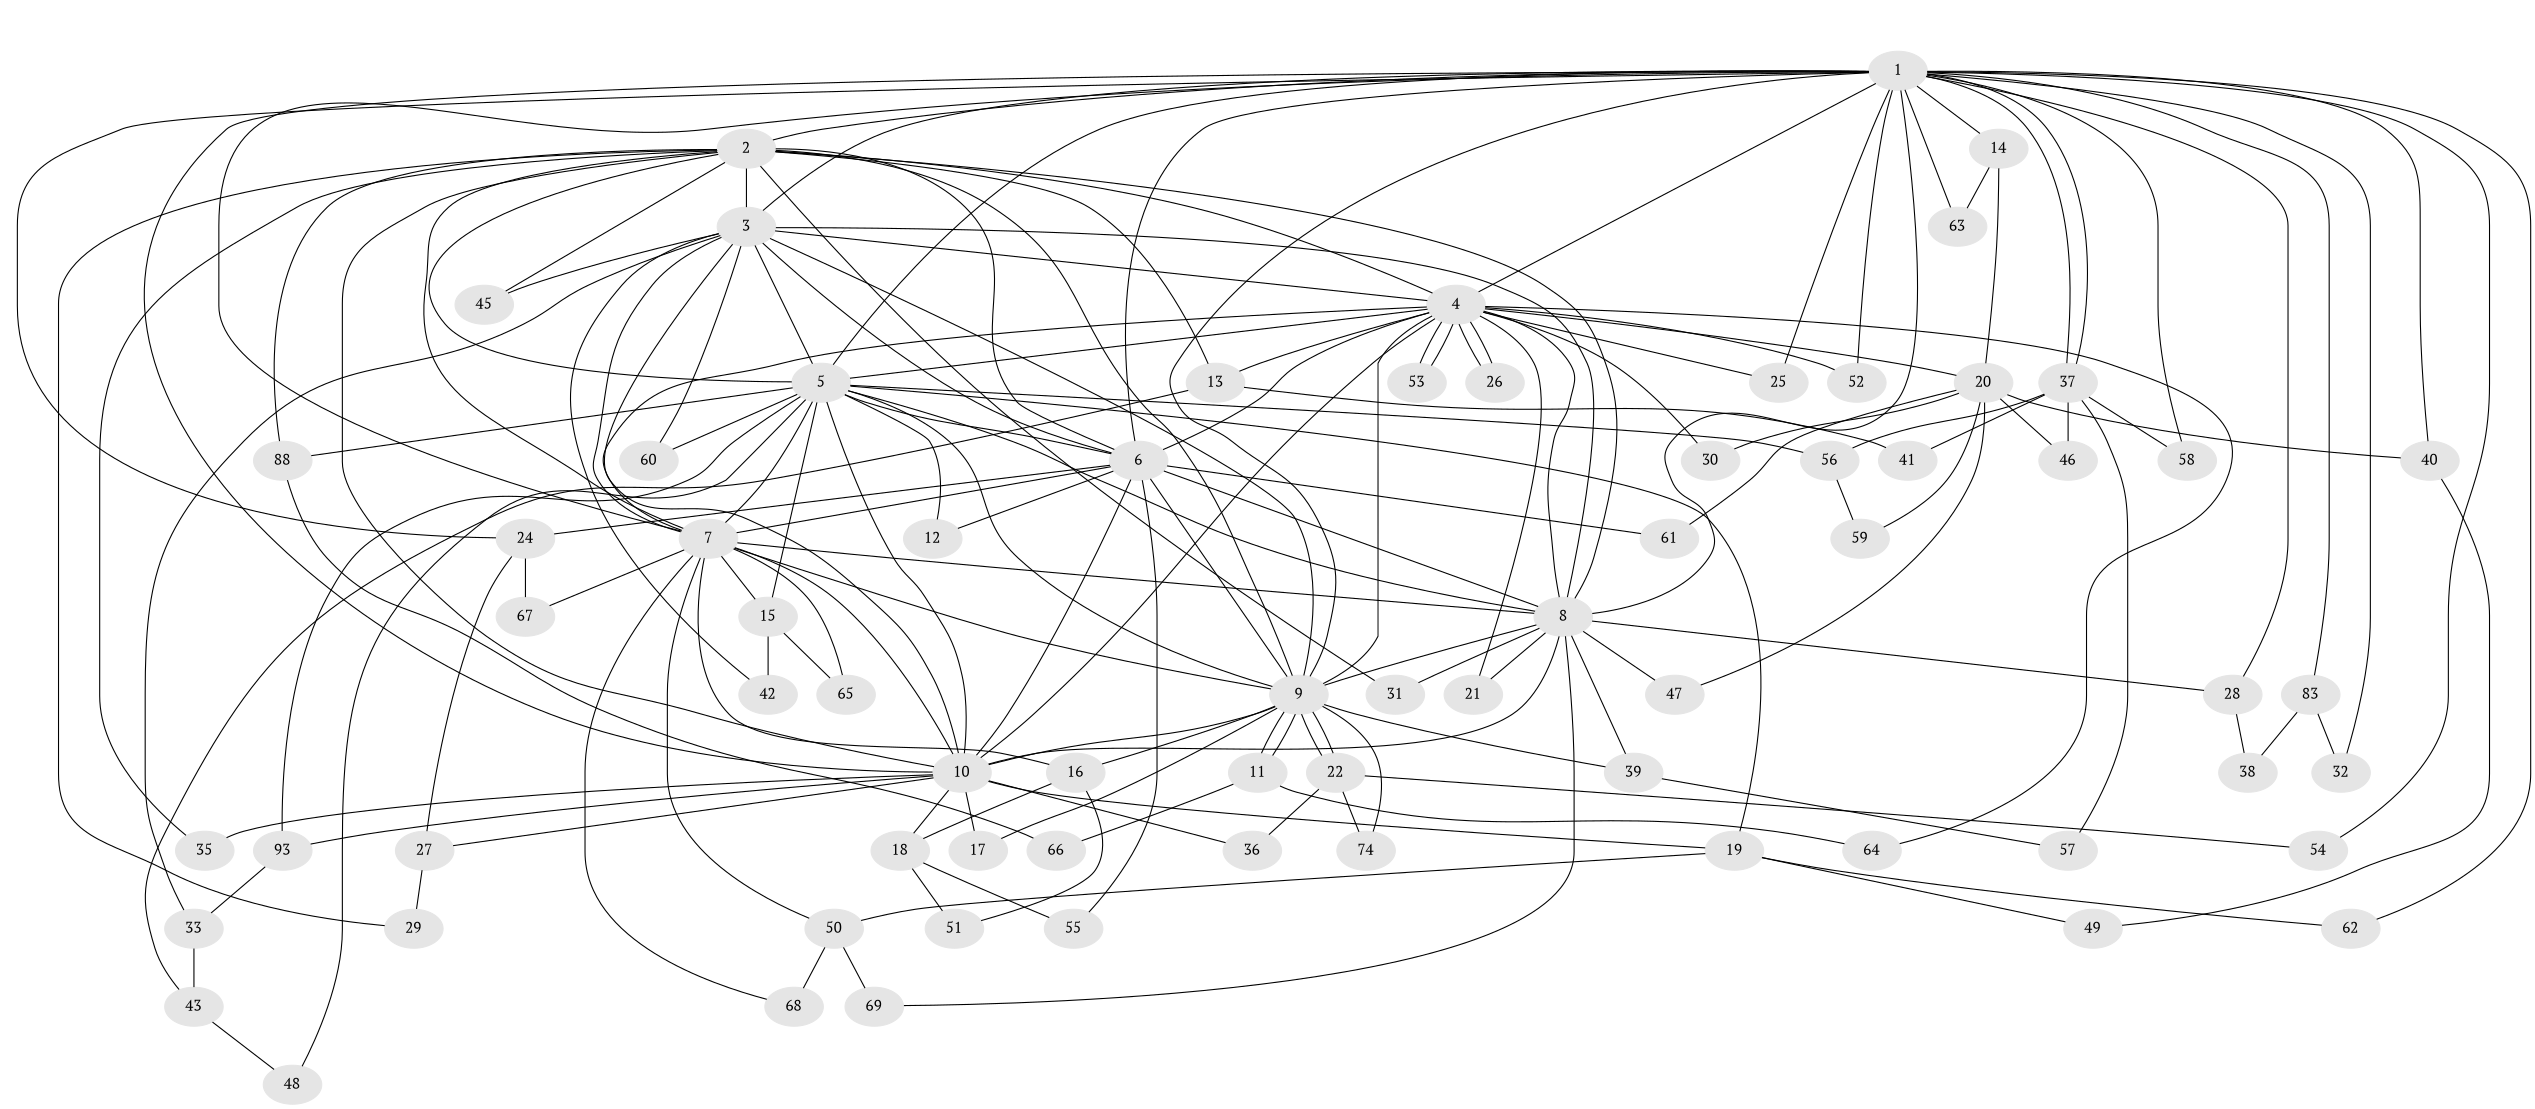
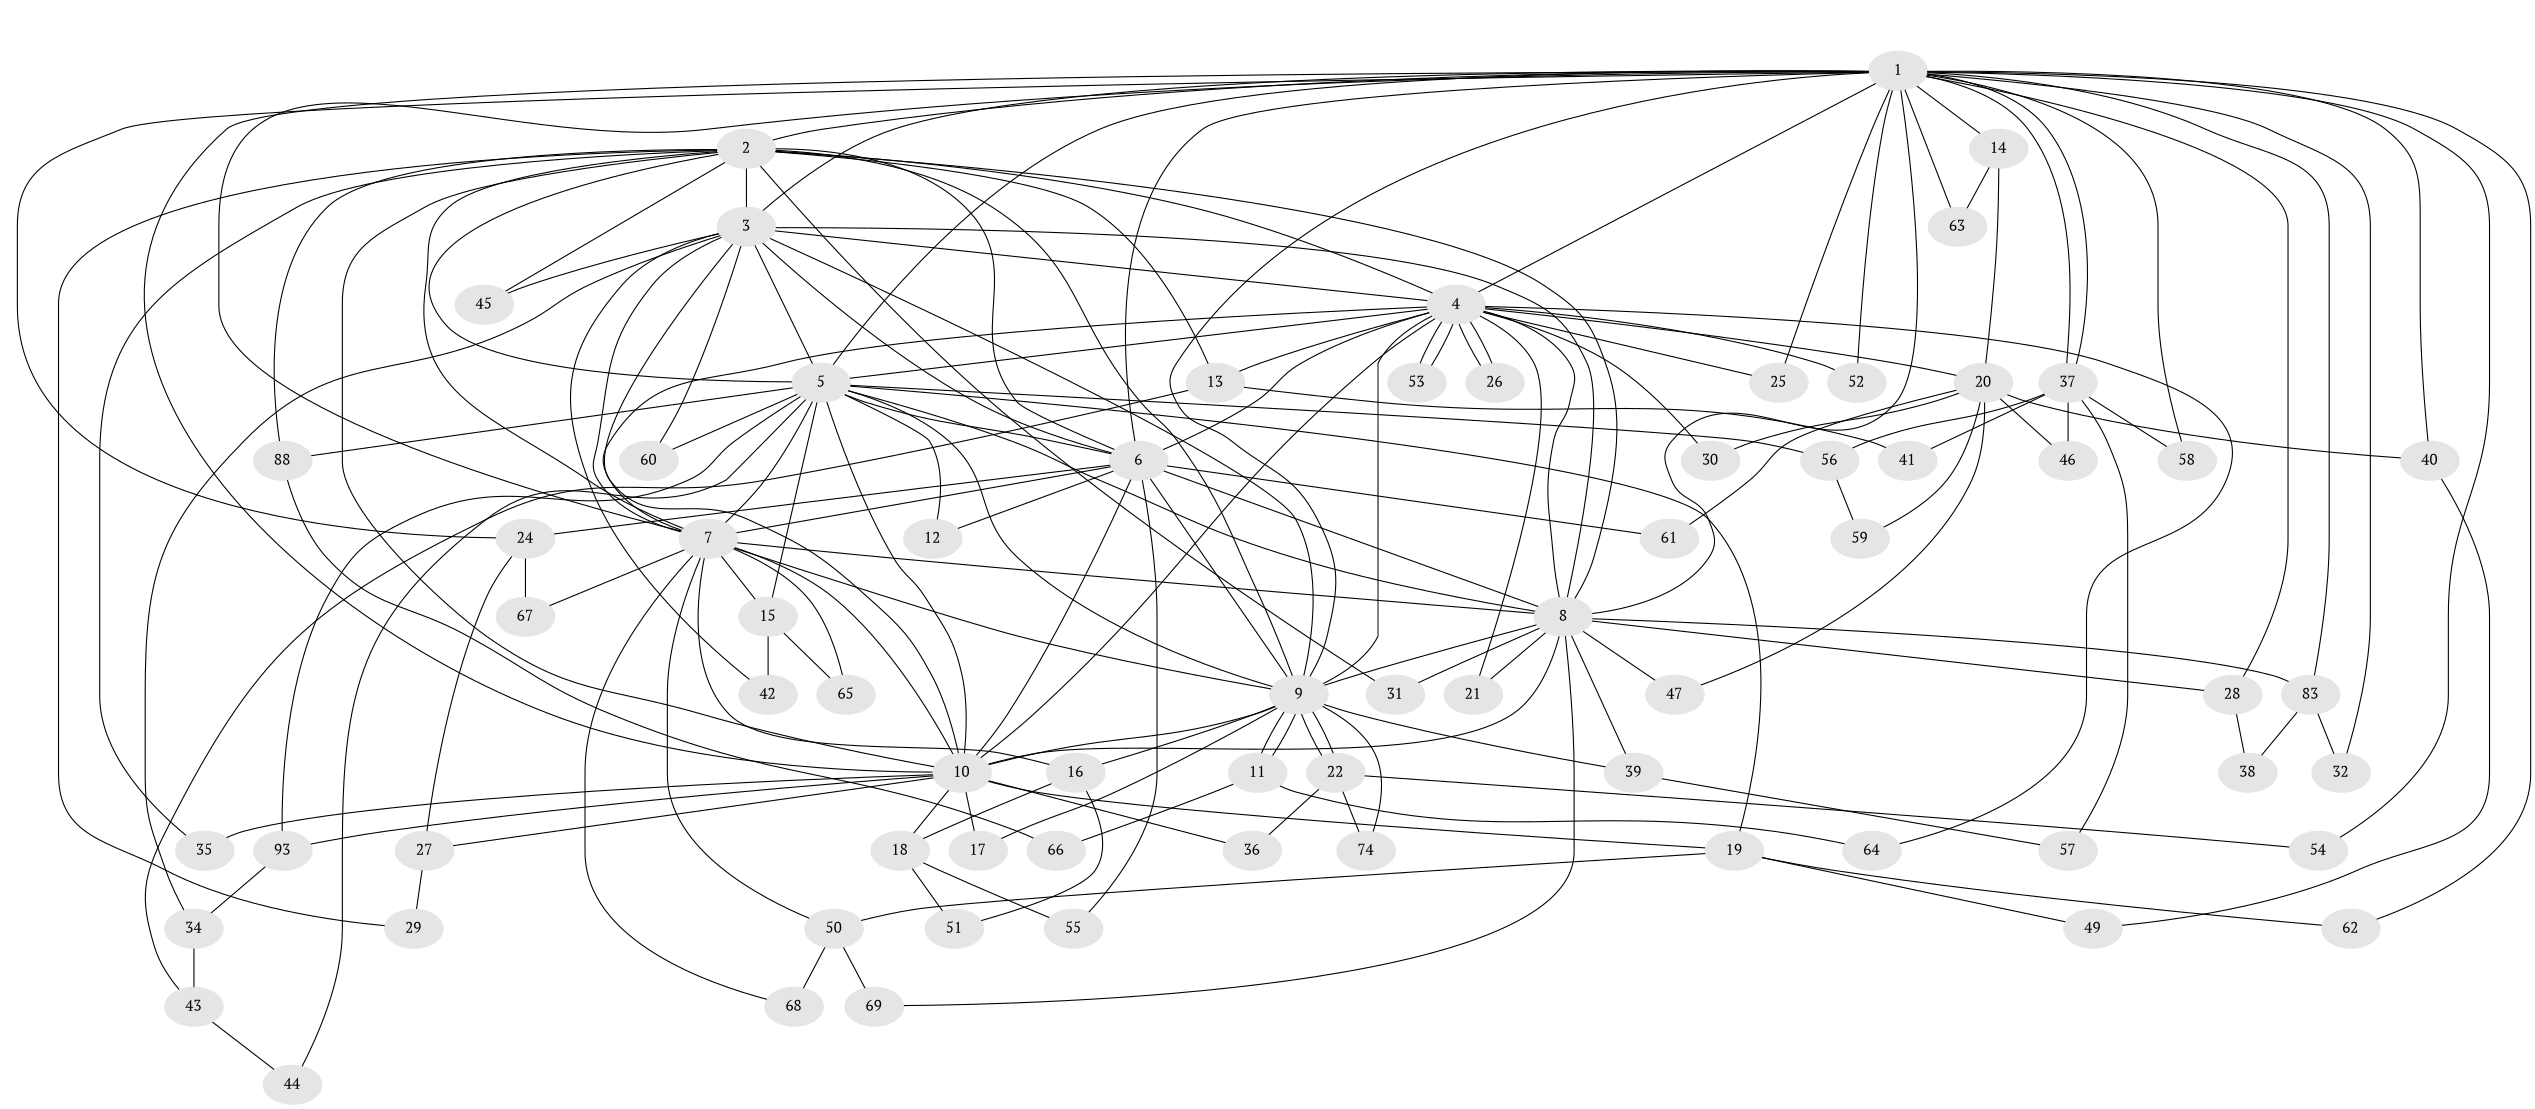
none -> (1942, 637)
(194, 929) -> (194, 929)
(293, 1085) -> (293, 1085)
